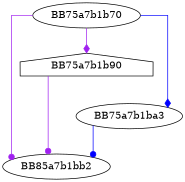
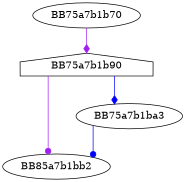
(168, 44) -> (114, 86)
(12, 74) -> none
